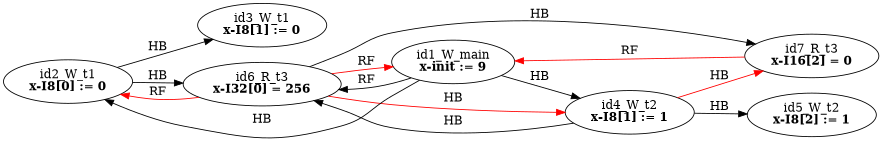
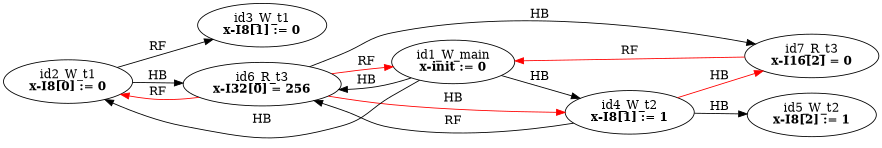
(158, 47) -> (158, 47)
(453, 67) -> (453, 67)
(367, 80) -> (367, 80)
(453, 121) -> (453, 121)
